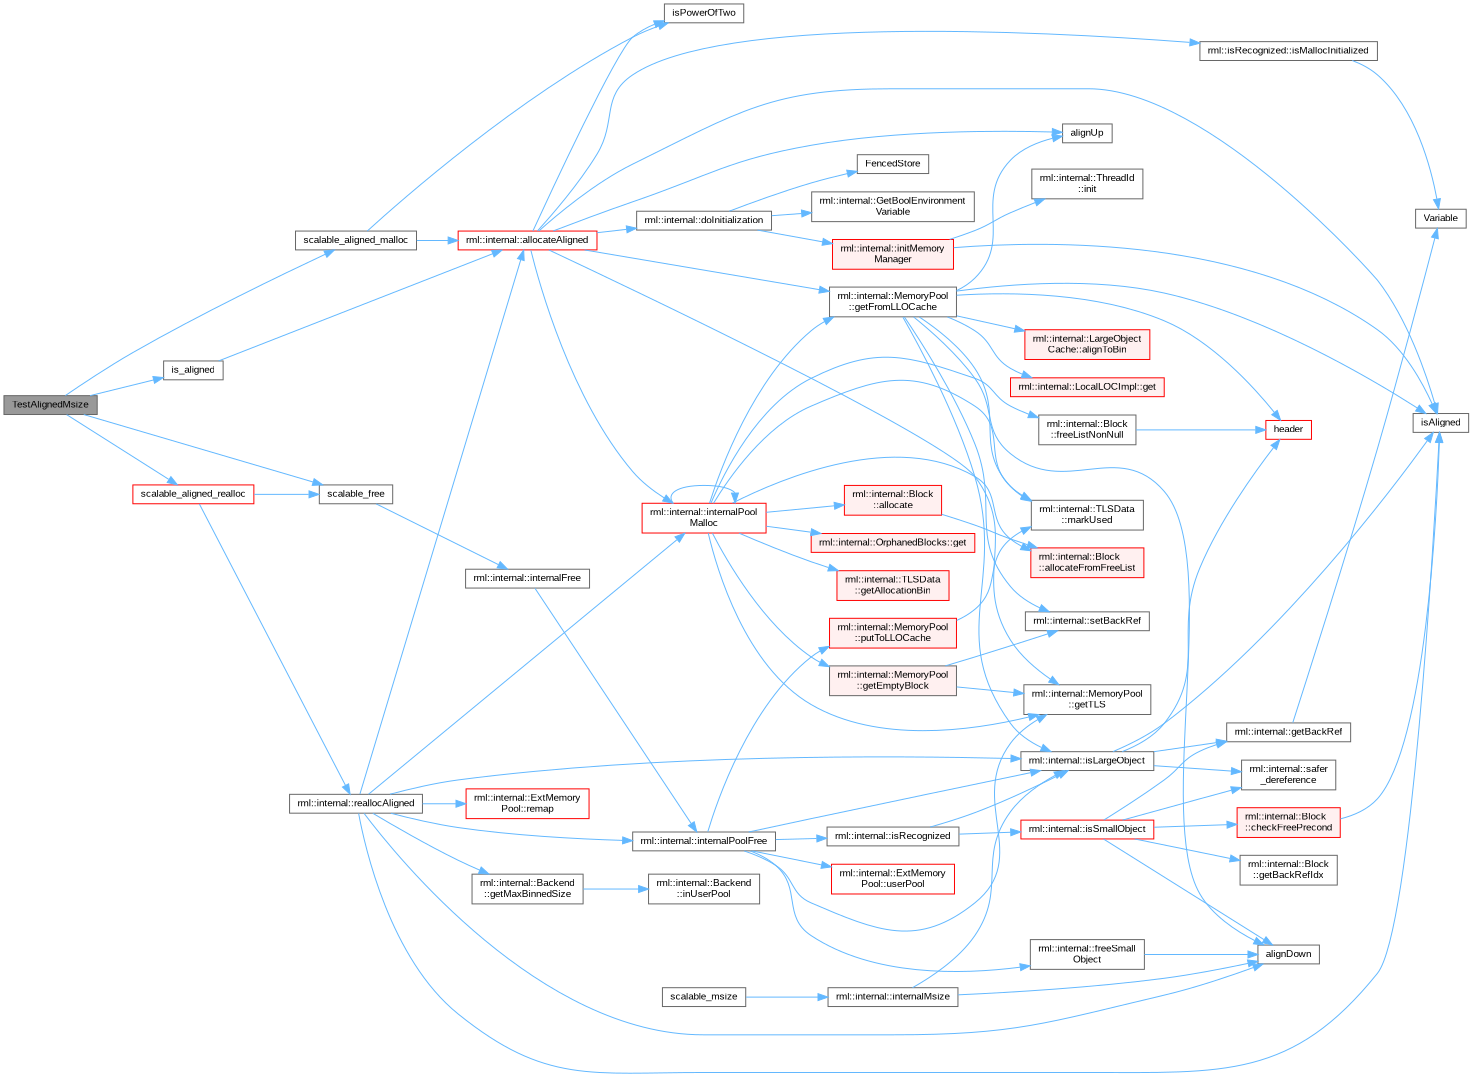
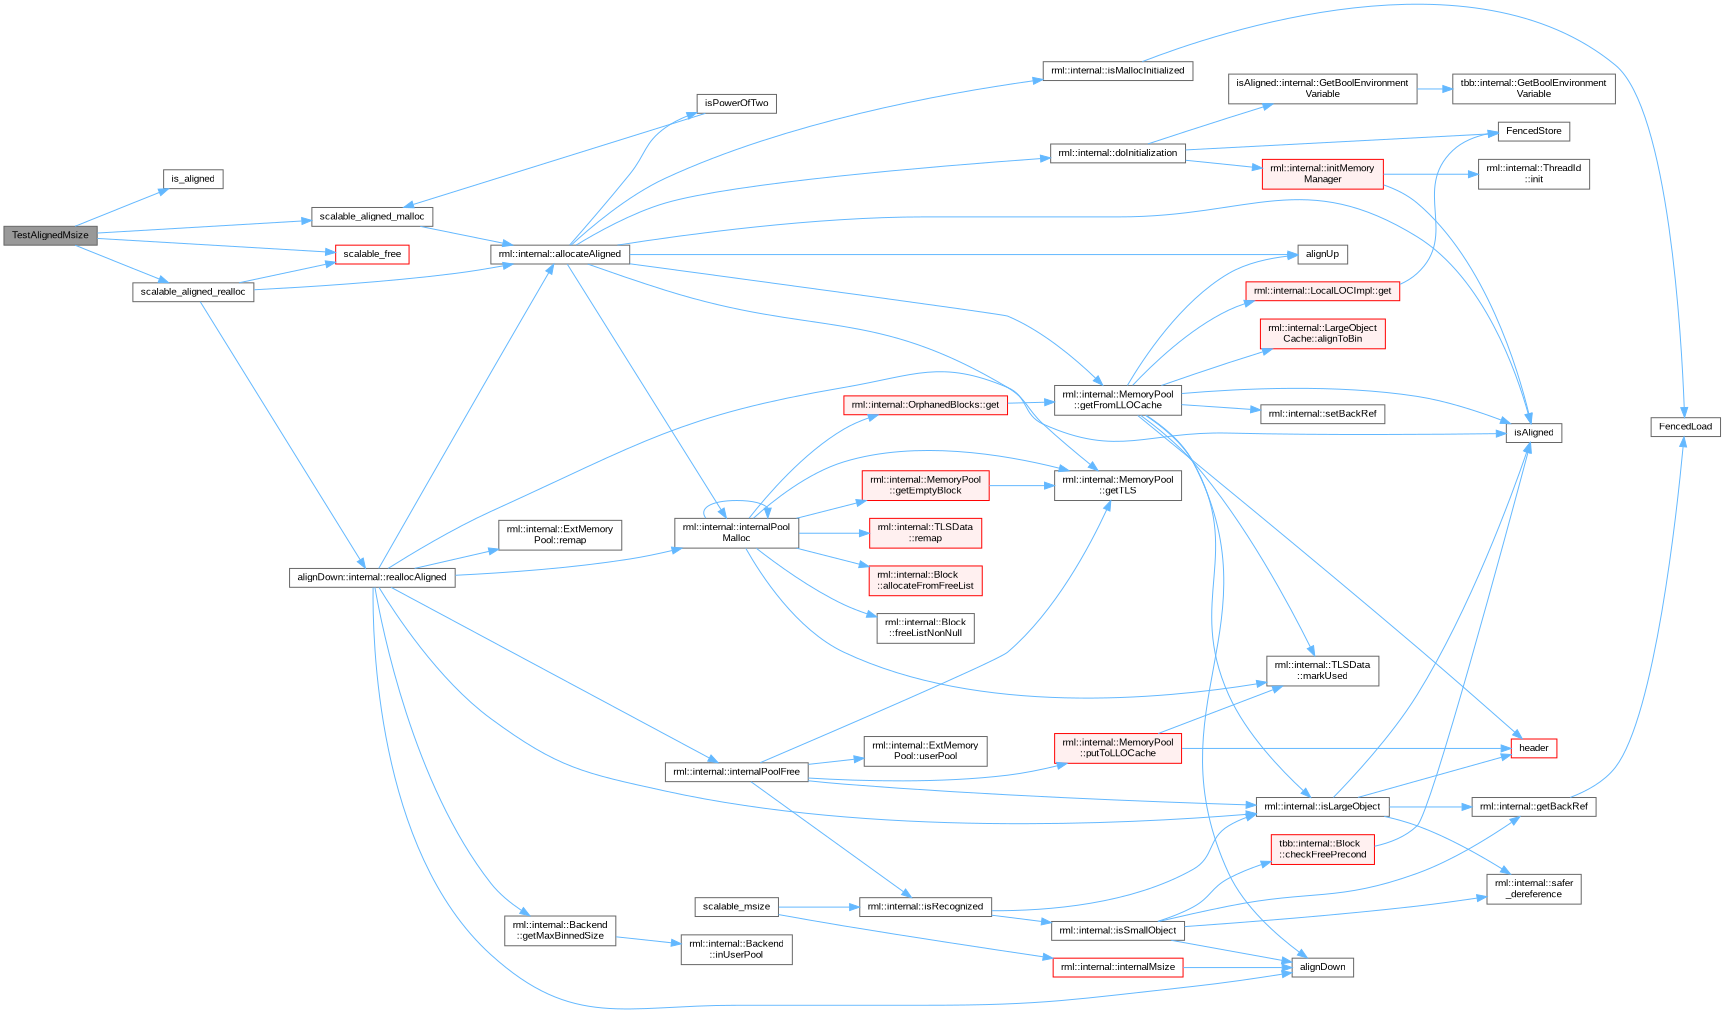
(1289, 51) -> (1118, 71)
none -> (1534, 89)
(506, 118) -> (559, 159)
none -> (1435, 202)
(893, 207) -> (1323, 89)
(1441, 219) -> (1686, 427)
(528, 240) -> (560, 255)
(356, 307) -> (379, 281)
(753, 403) -> (1033, 403)
(1196, 430) -> (1341, 748)
(193, 494) -> (193, 292)
(356, 494) -> (372, 255)
(893, 500) -> none
(704, 518) -> (737, 533)
(528, 579) -> none
(893, 586) -> (926, 533)
(997, 650) -> none
(893, 681) -> (926, 486)
(356, 804) -> (372, 578)
(528, 804) -> (560, 535)
(1289, 823) -> (1323, 850)
(1087, 829) -> (1118, 931)
(1289, 870) -> none
(893, 879) -> (926, 751)
(990, 899) -> none
none -> (814, 907)
(1087, 954) -> none
(893, 997) -> (1118, 968)
